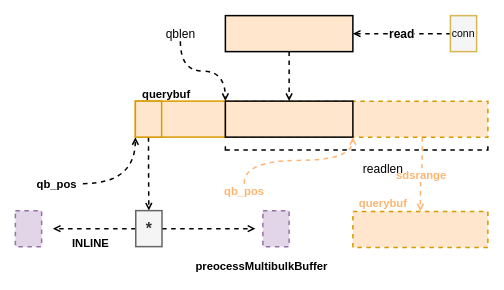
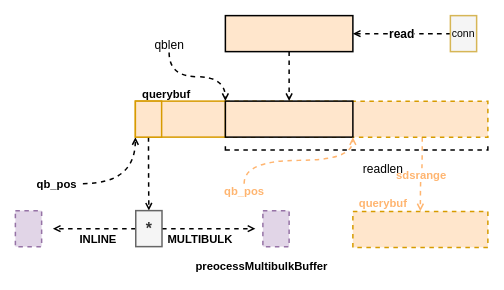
(180, 33) -> (169, 45)
none -> (200, 239)
(90, 243) -> (98, 239)
